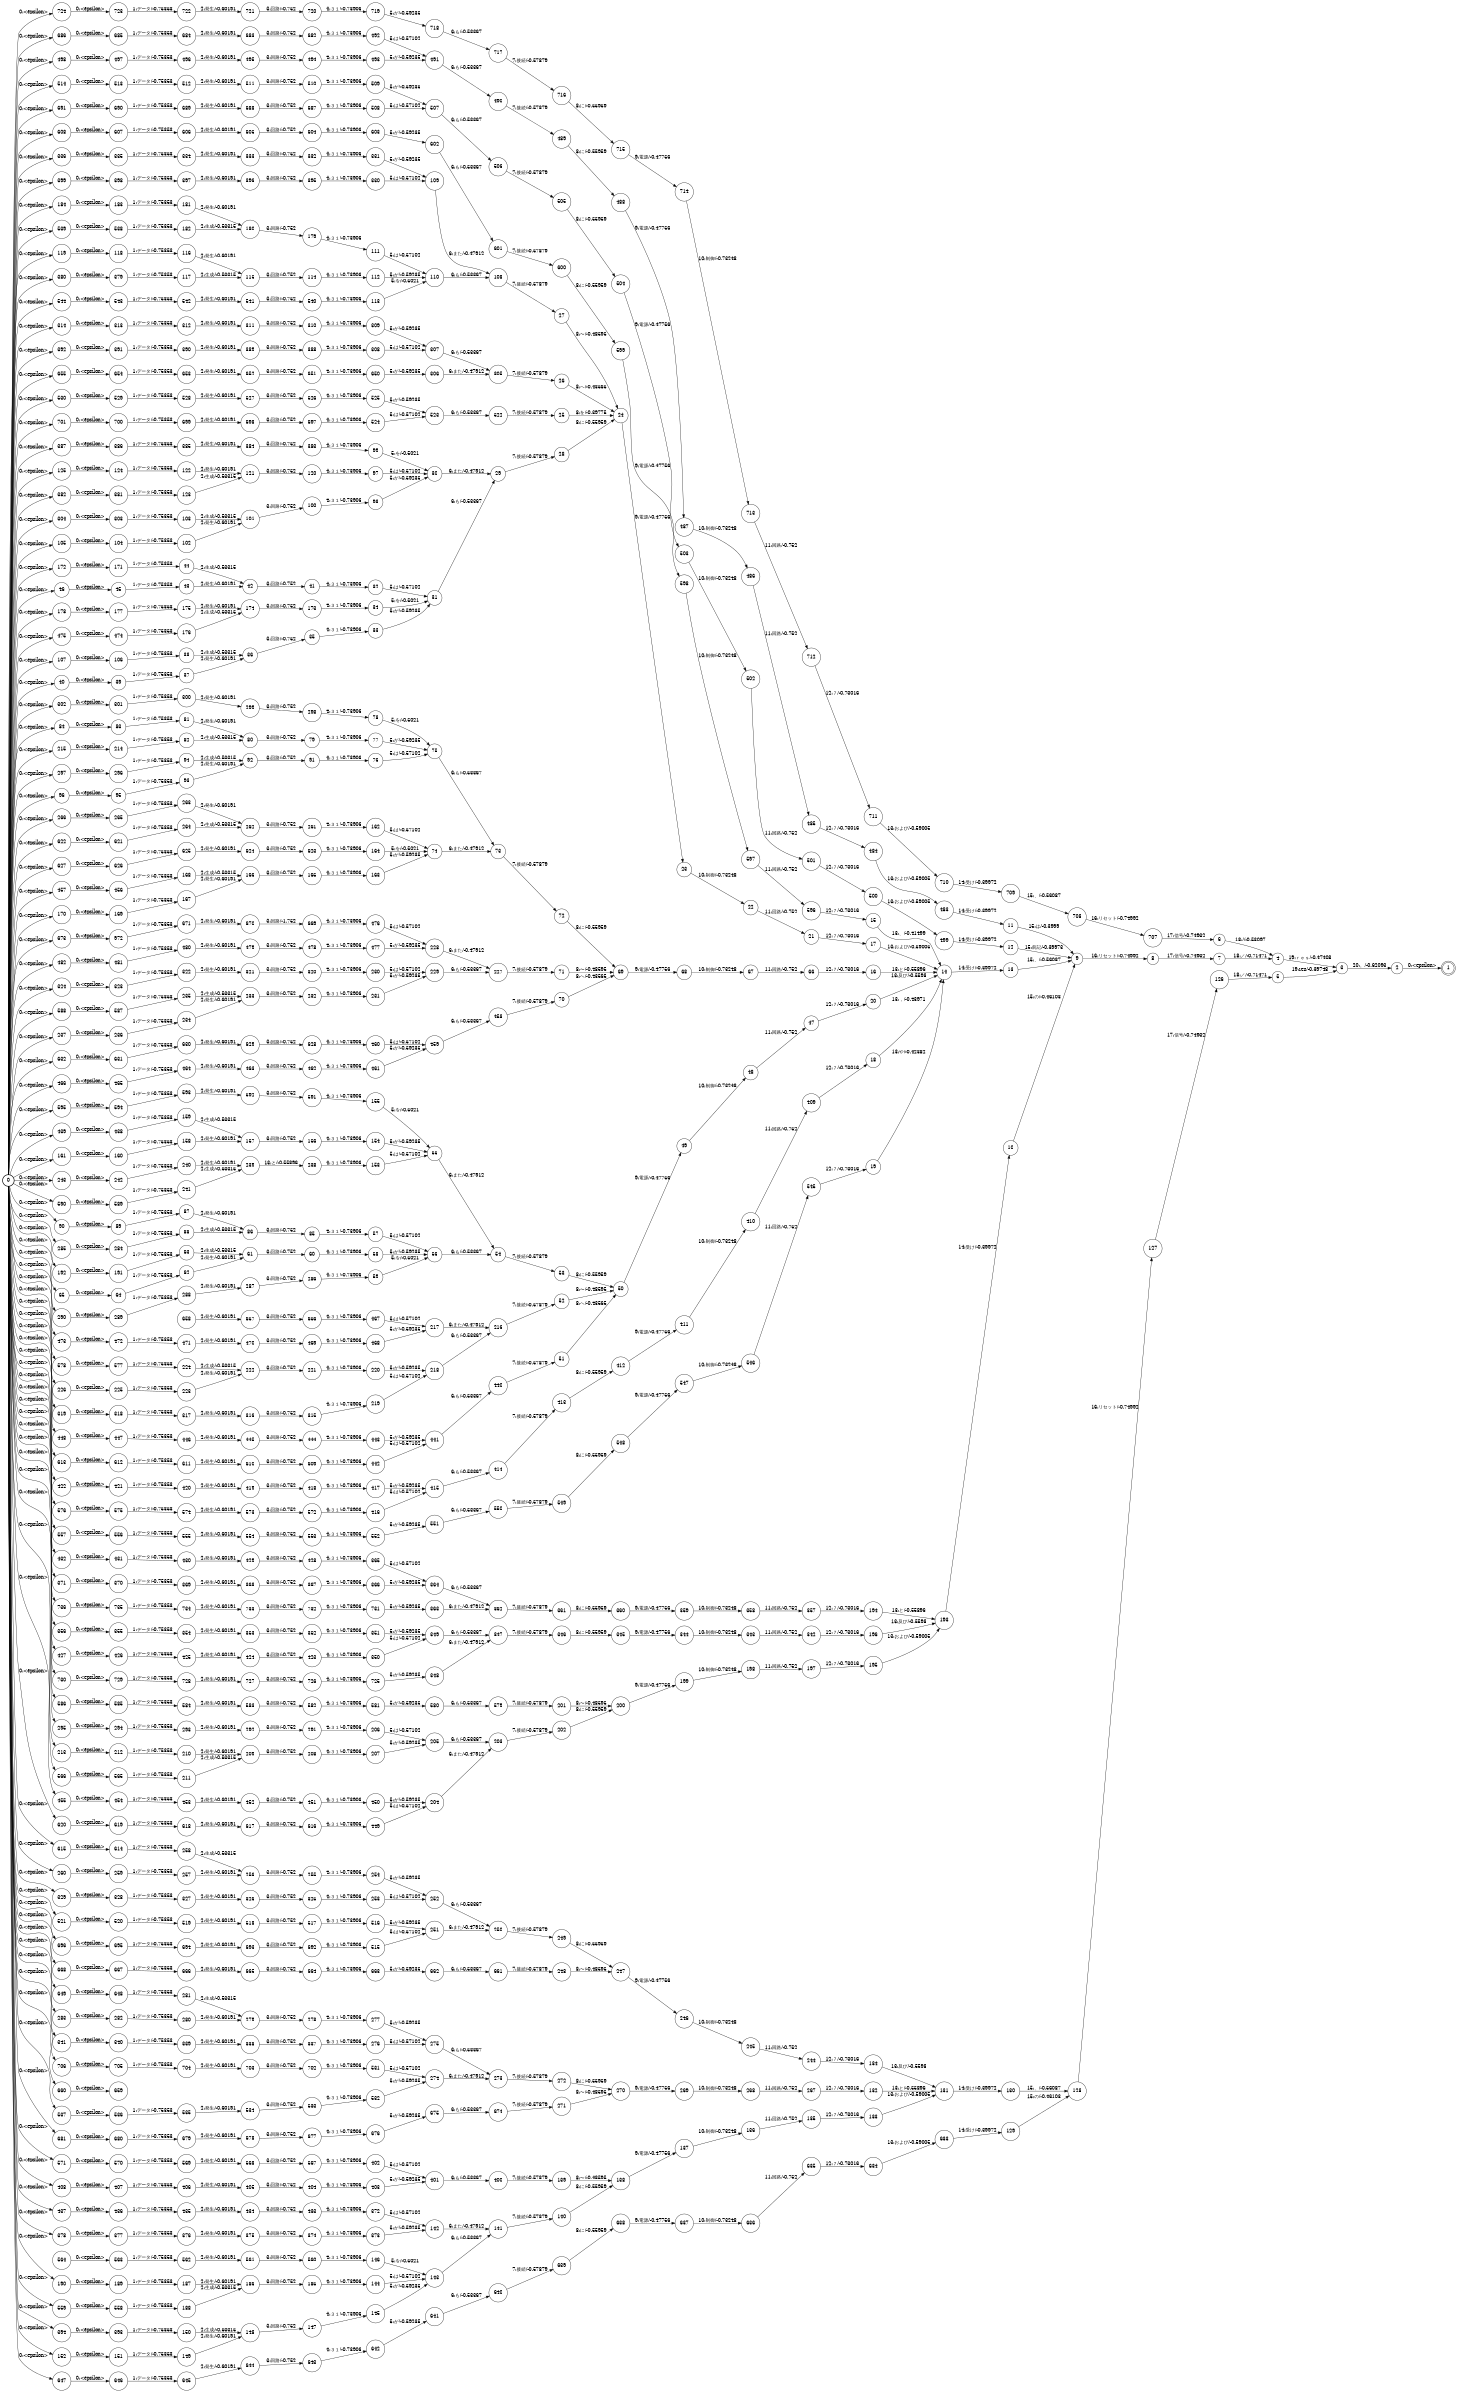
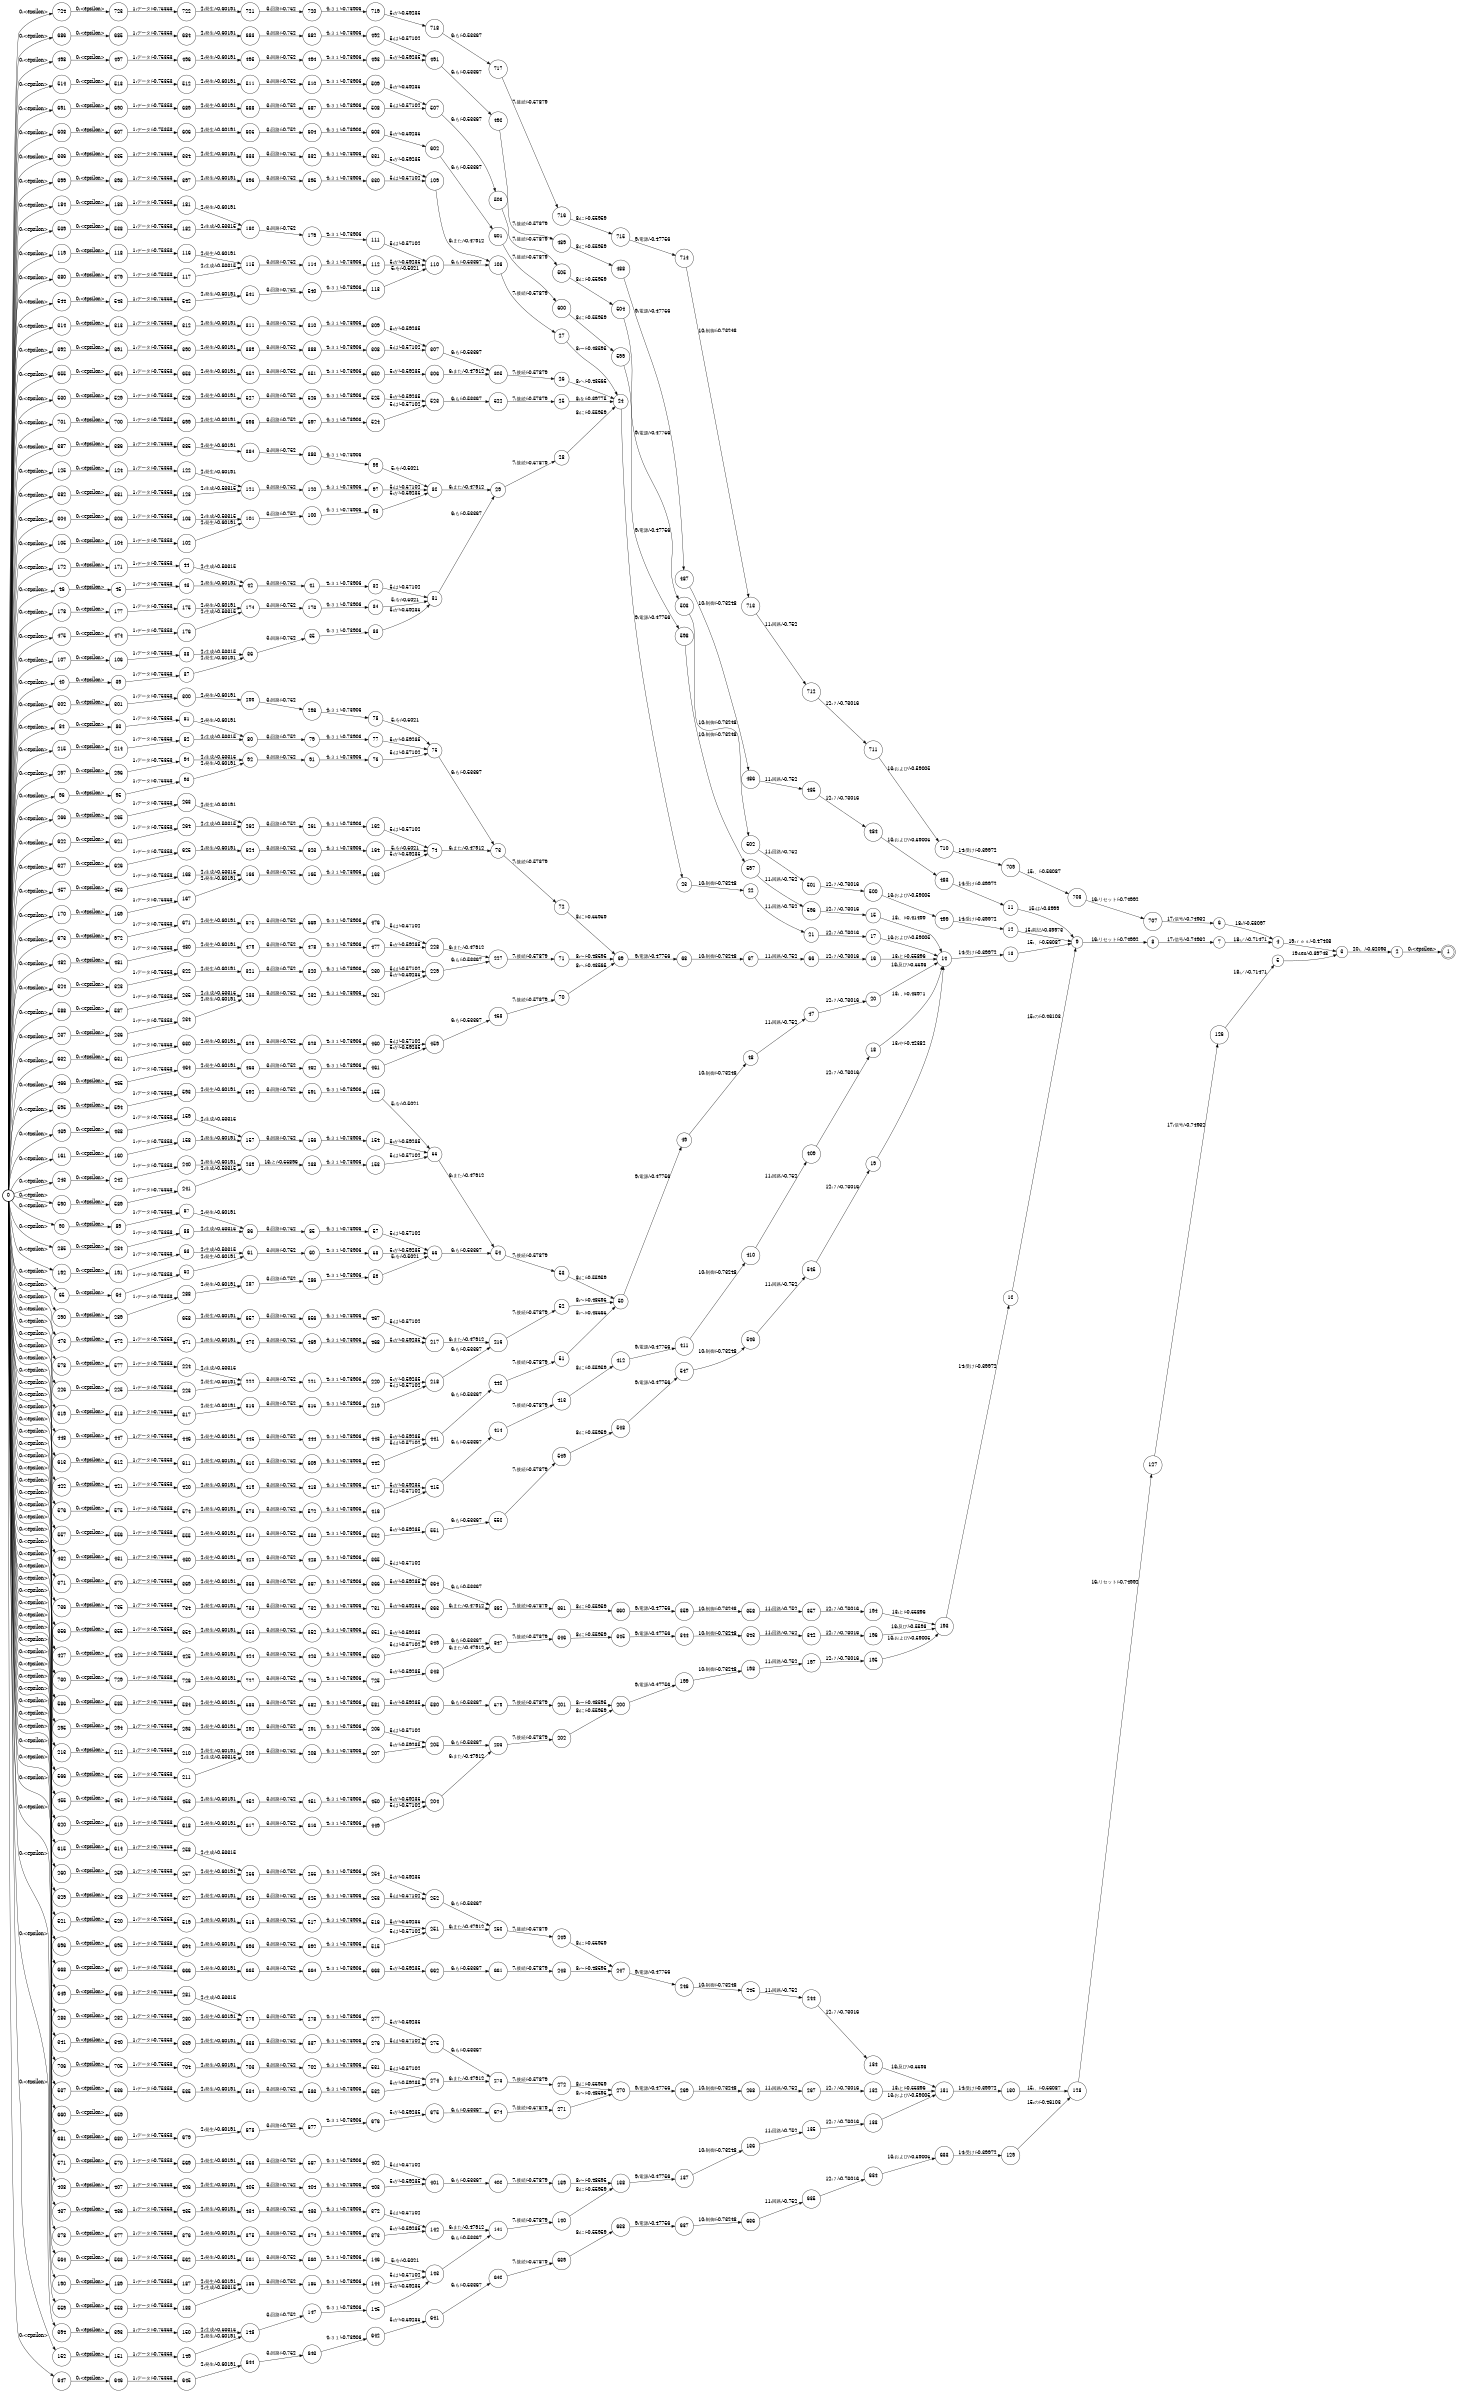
(281, 922) -> (281, 921)
none -> (23, 1786)
